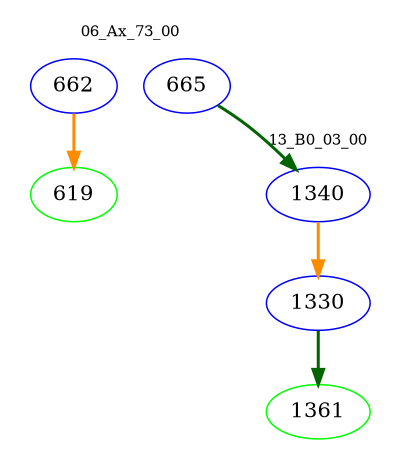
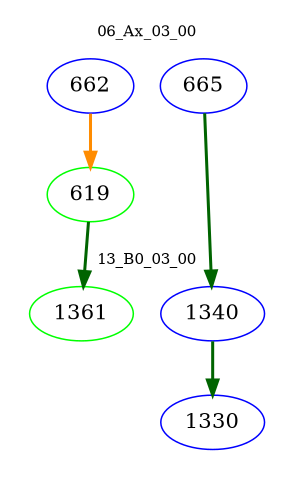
(130, 32) -> (147, 32)
(318, 241) -> (213, 361)
(318, 350) -> (86, 255)
